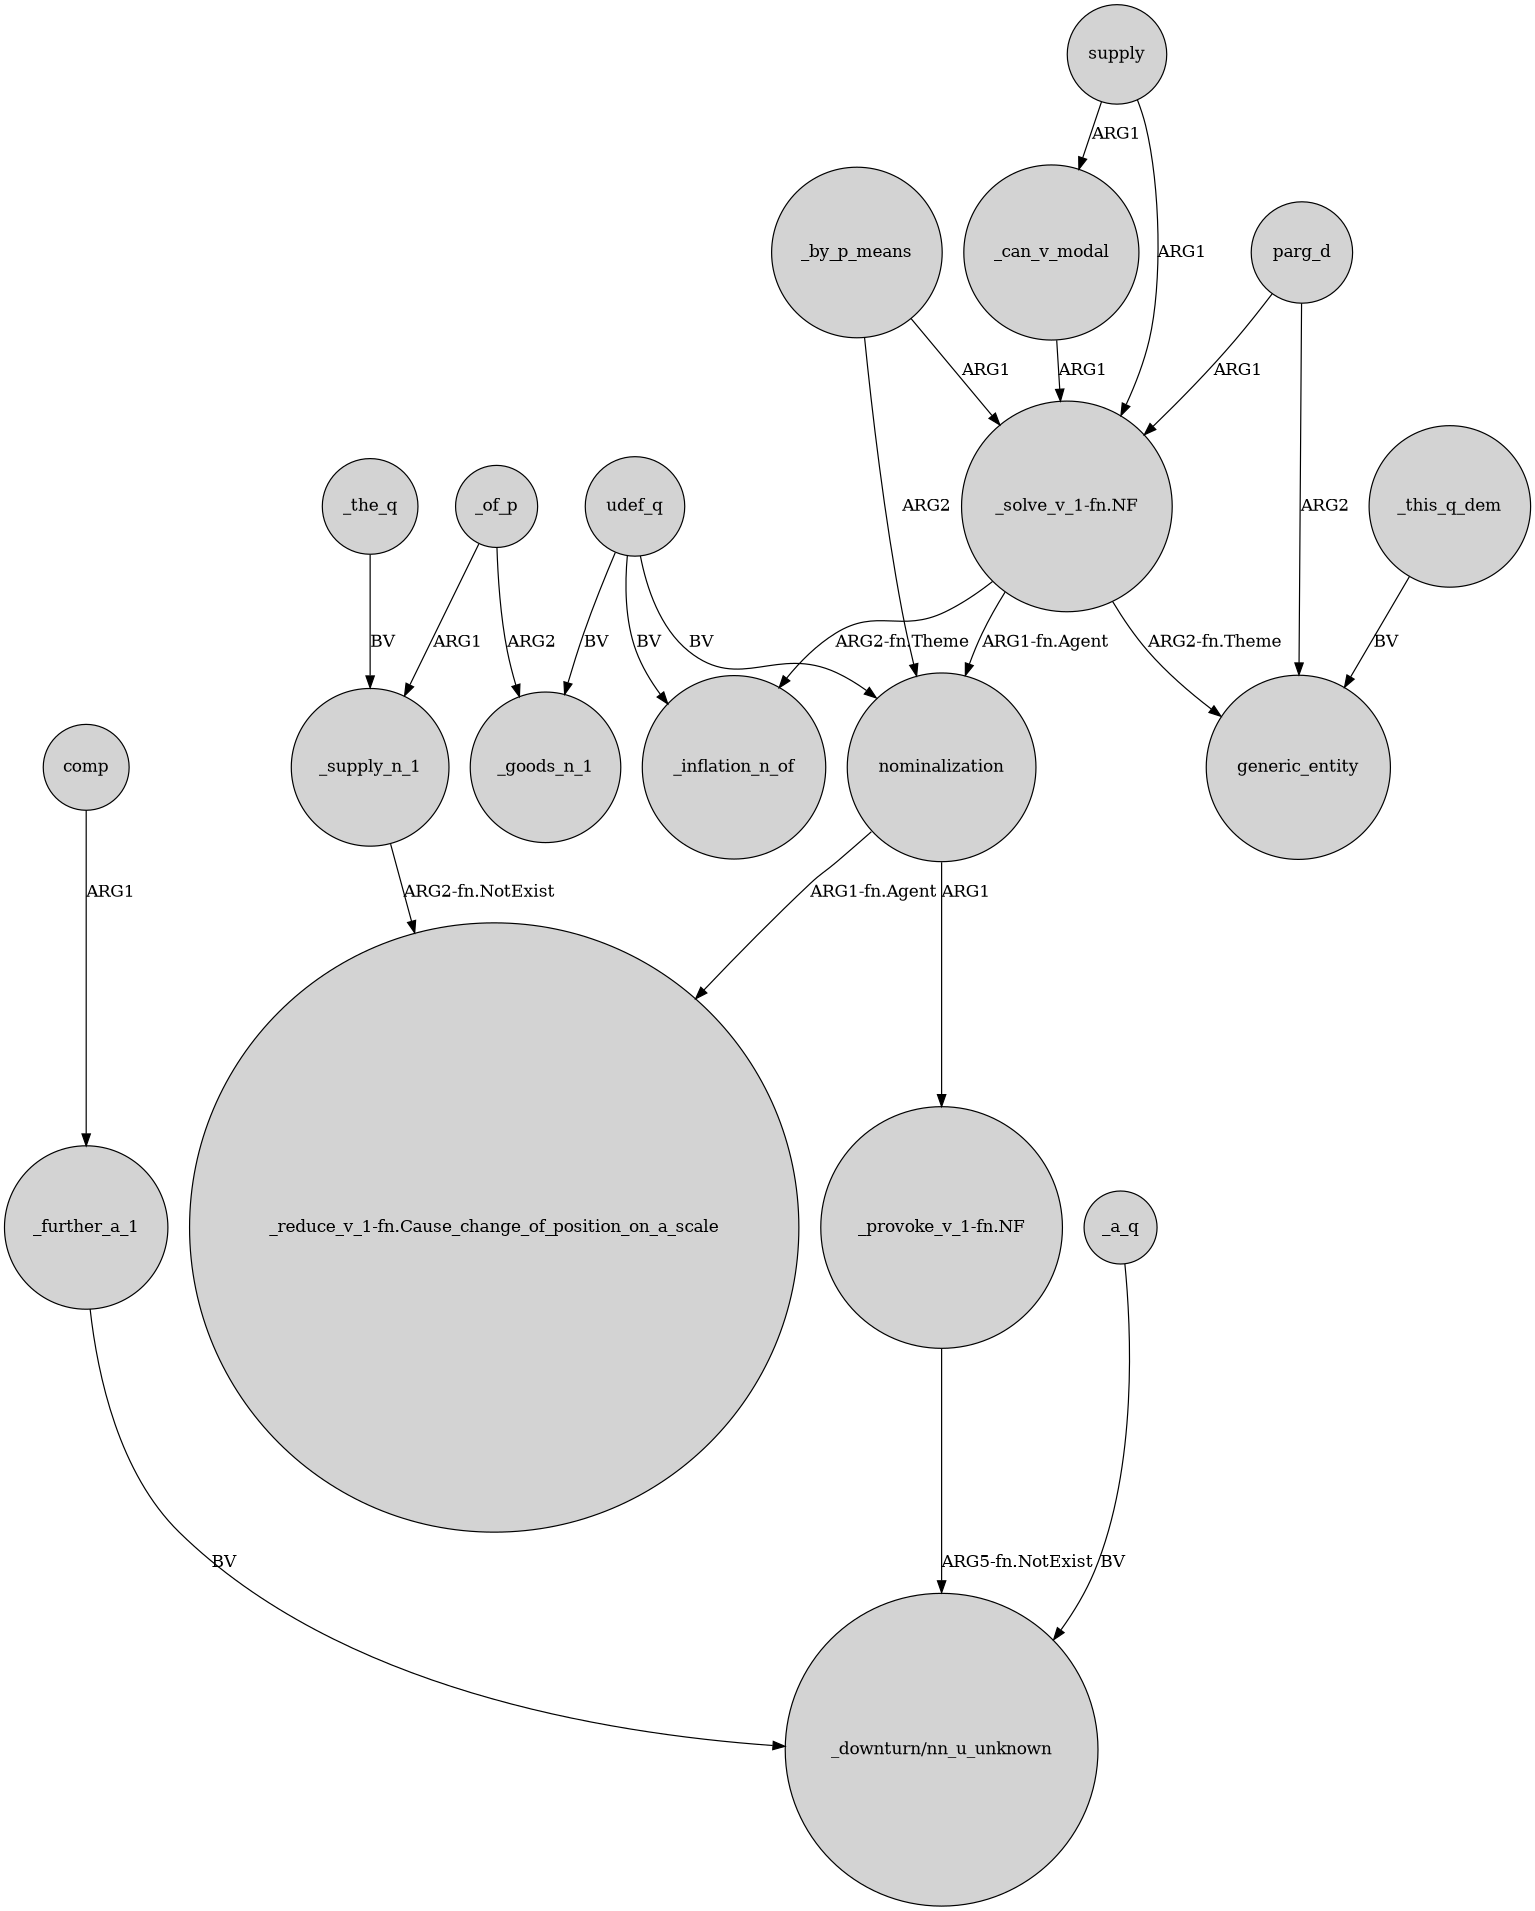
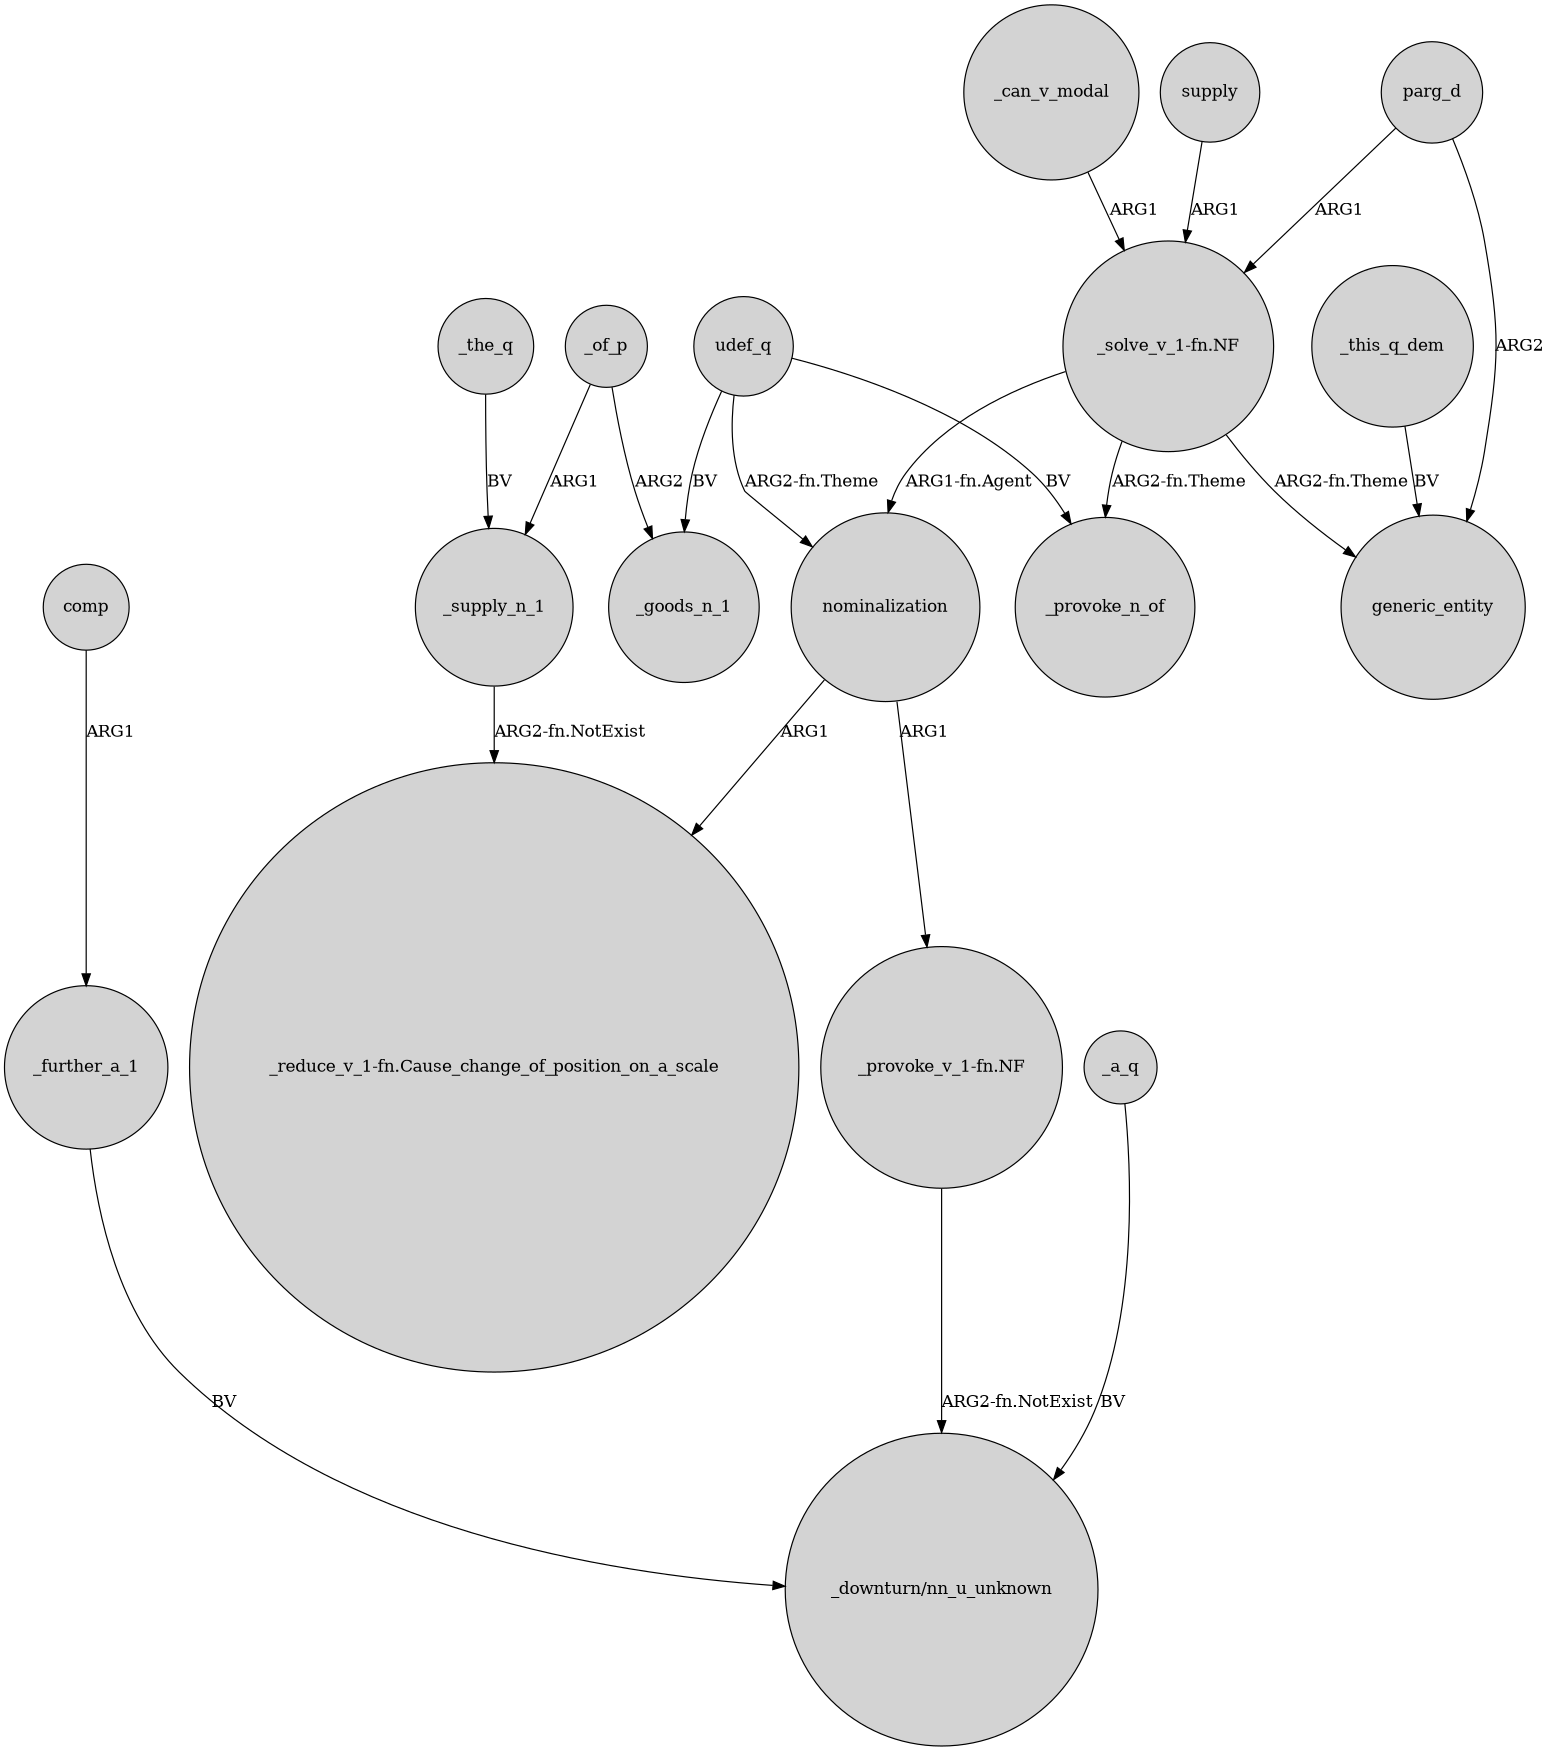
(1092, 130) -> none
(857, 253) -> none
(701, 642) -> (812, 482)
(734, 767) -> (1105, 607)
(874, 892) -> (805, 732)
(1017, 1563) -> (1017, 1403)
